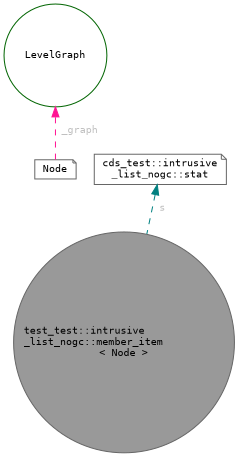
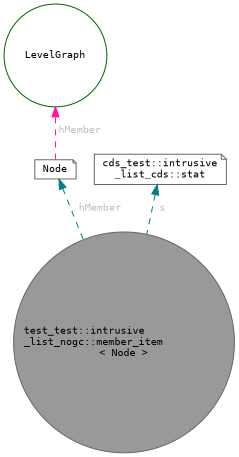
(77, 131) -> (77, 131)
(160, 169) -> (160, 169)
none -> (73, 214)
